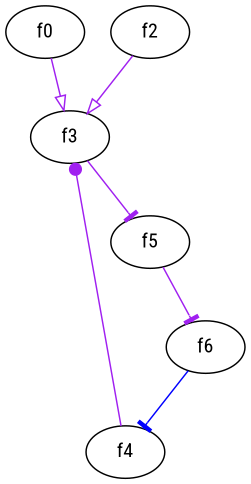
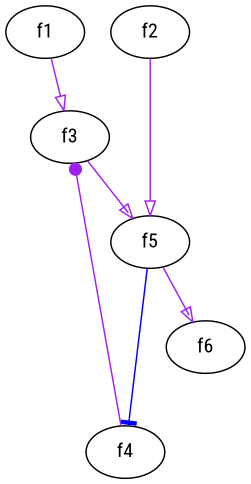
(45, 32) -> (45, 32)
(115, 79) -> (150, 130)
(108, 187) -> (108, 187)
(176, 291) -> (176, 291)
(168, 397) -> (138, 343)
